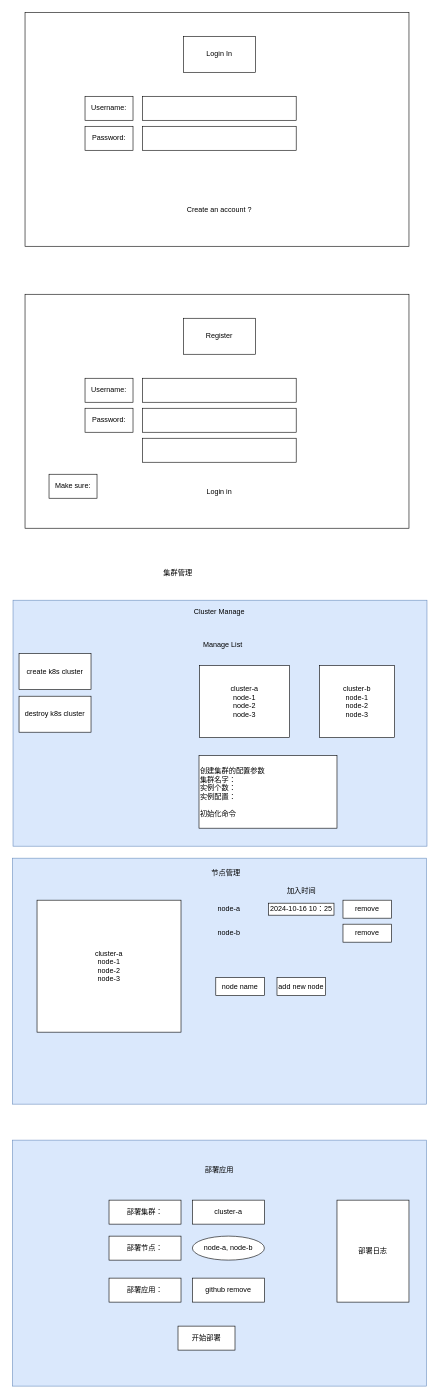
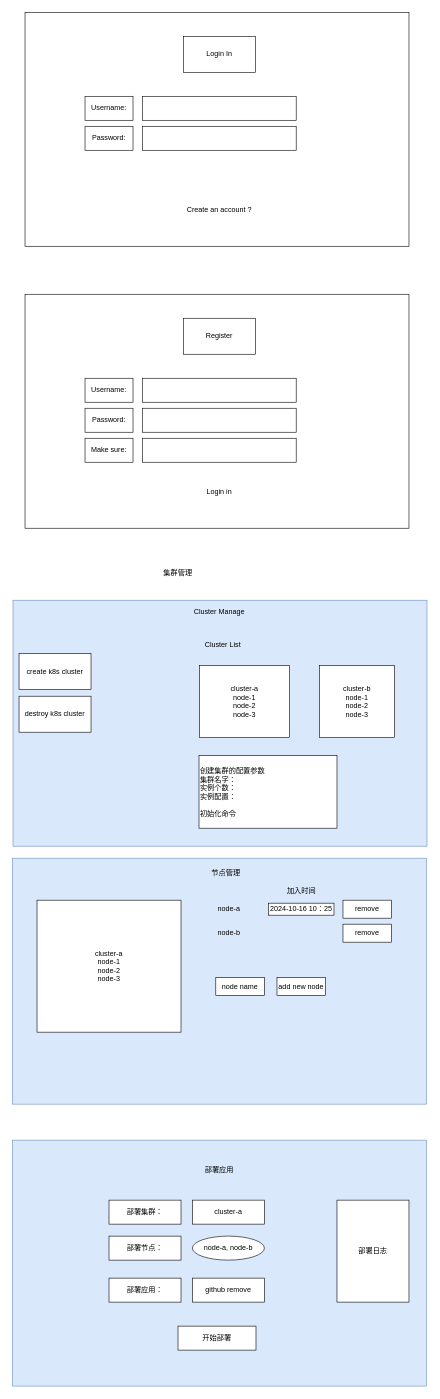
(73, 486) -> (109, 450)
(223, 645) -> (223, 645)
(206, 1338) -> (217, 1338)
